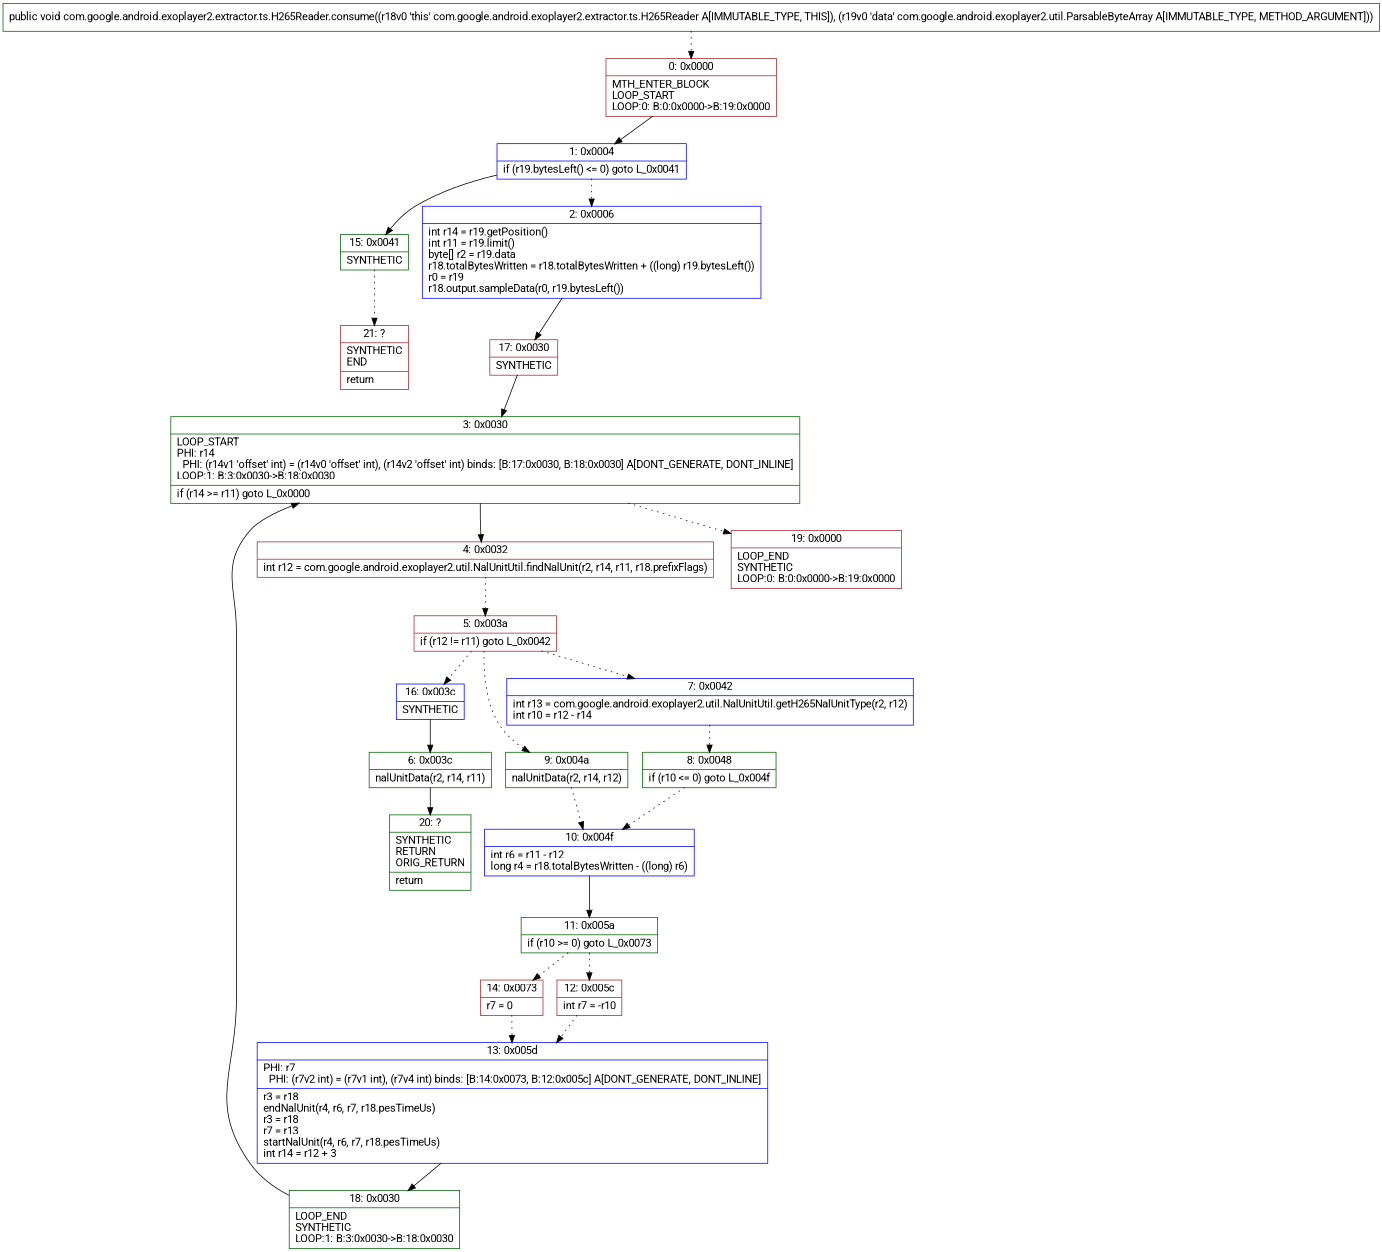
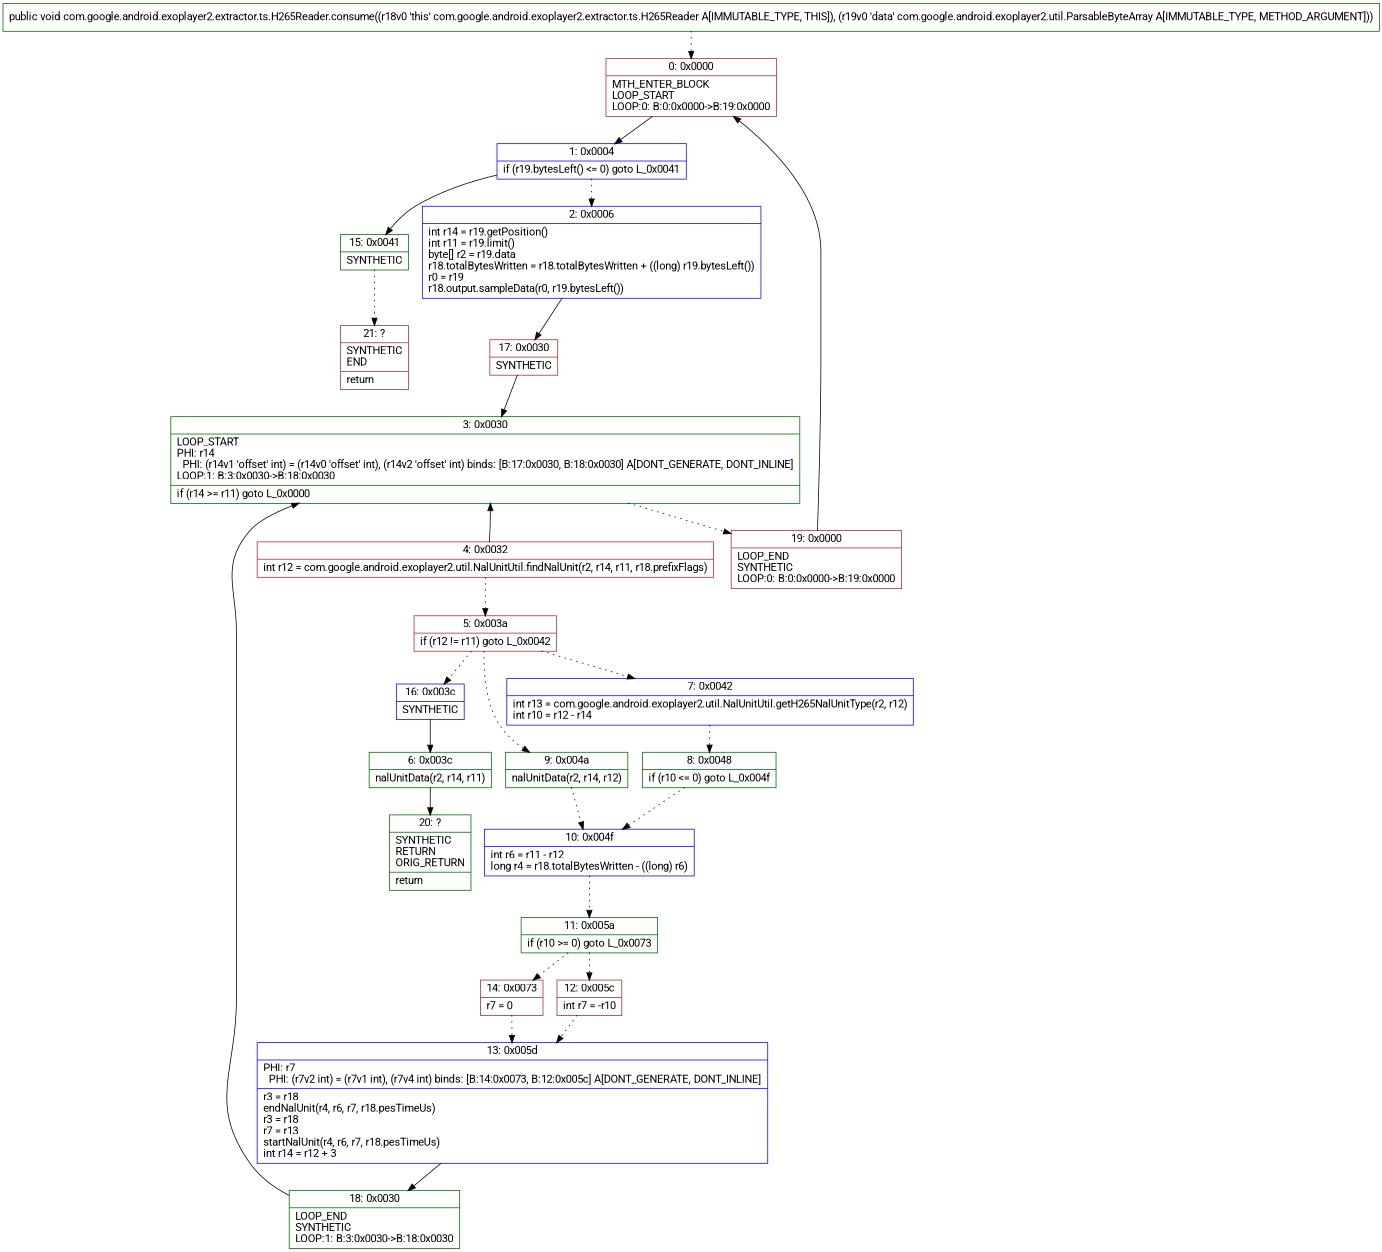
none -> (821, 312)
(480, 519) -> (490, 527)
(589, 893) -> (589, 893)
